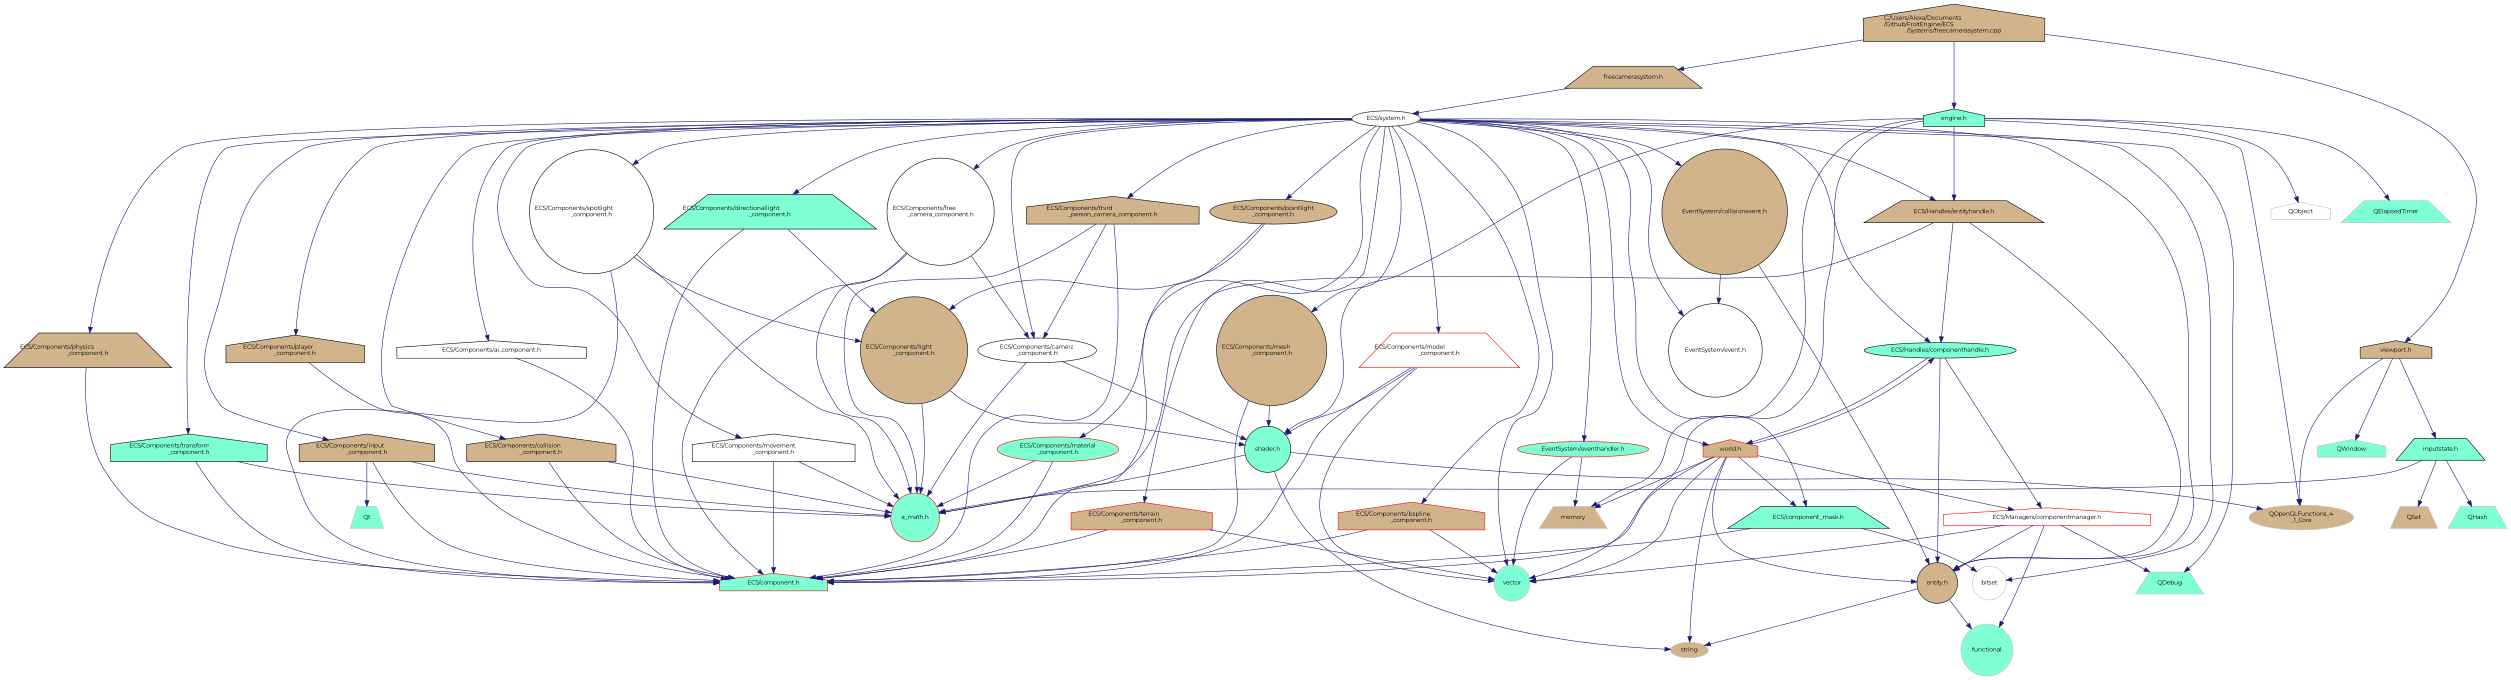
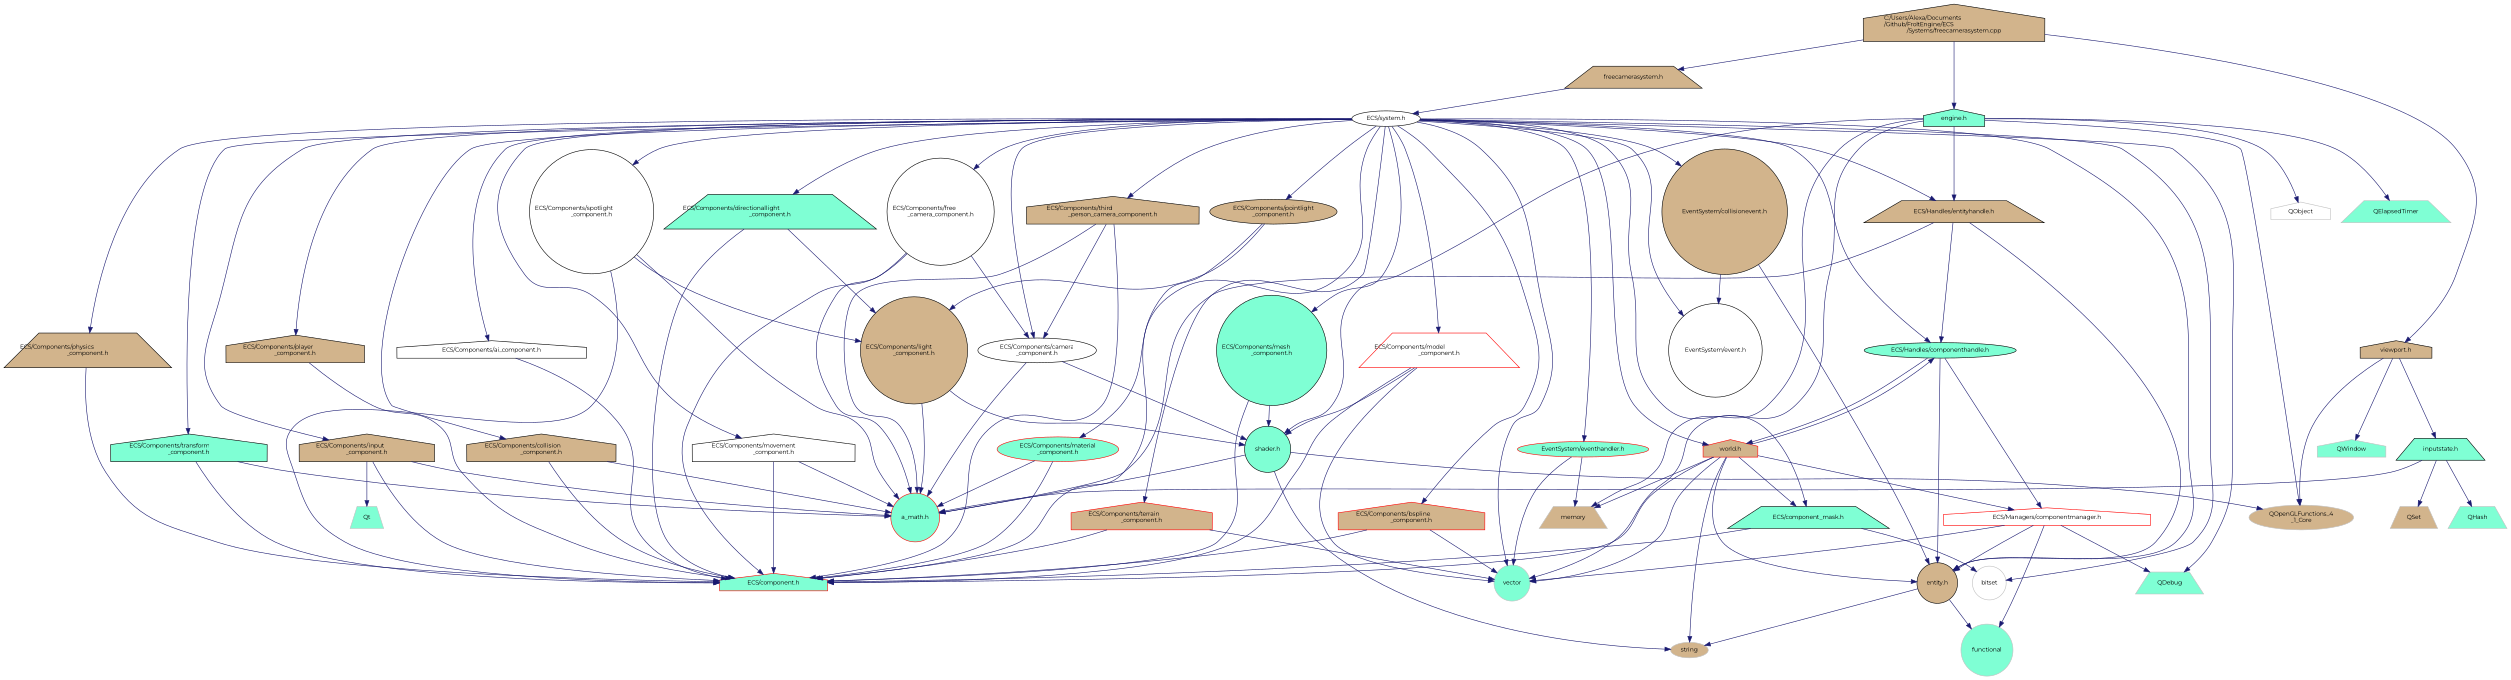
(1272, 350) -> (1272, 350)
